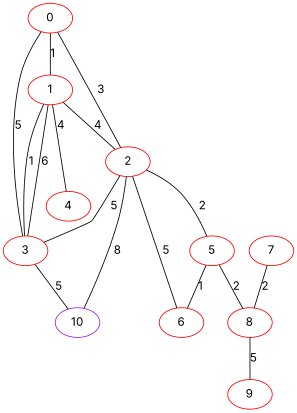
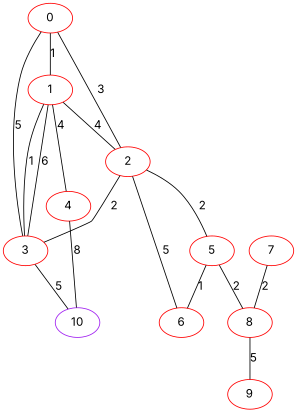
(114, 206) -> (114, 206)
(111, 244) -> (73, 264)
